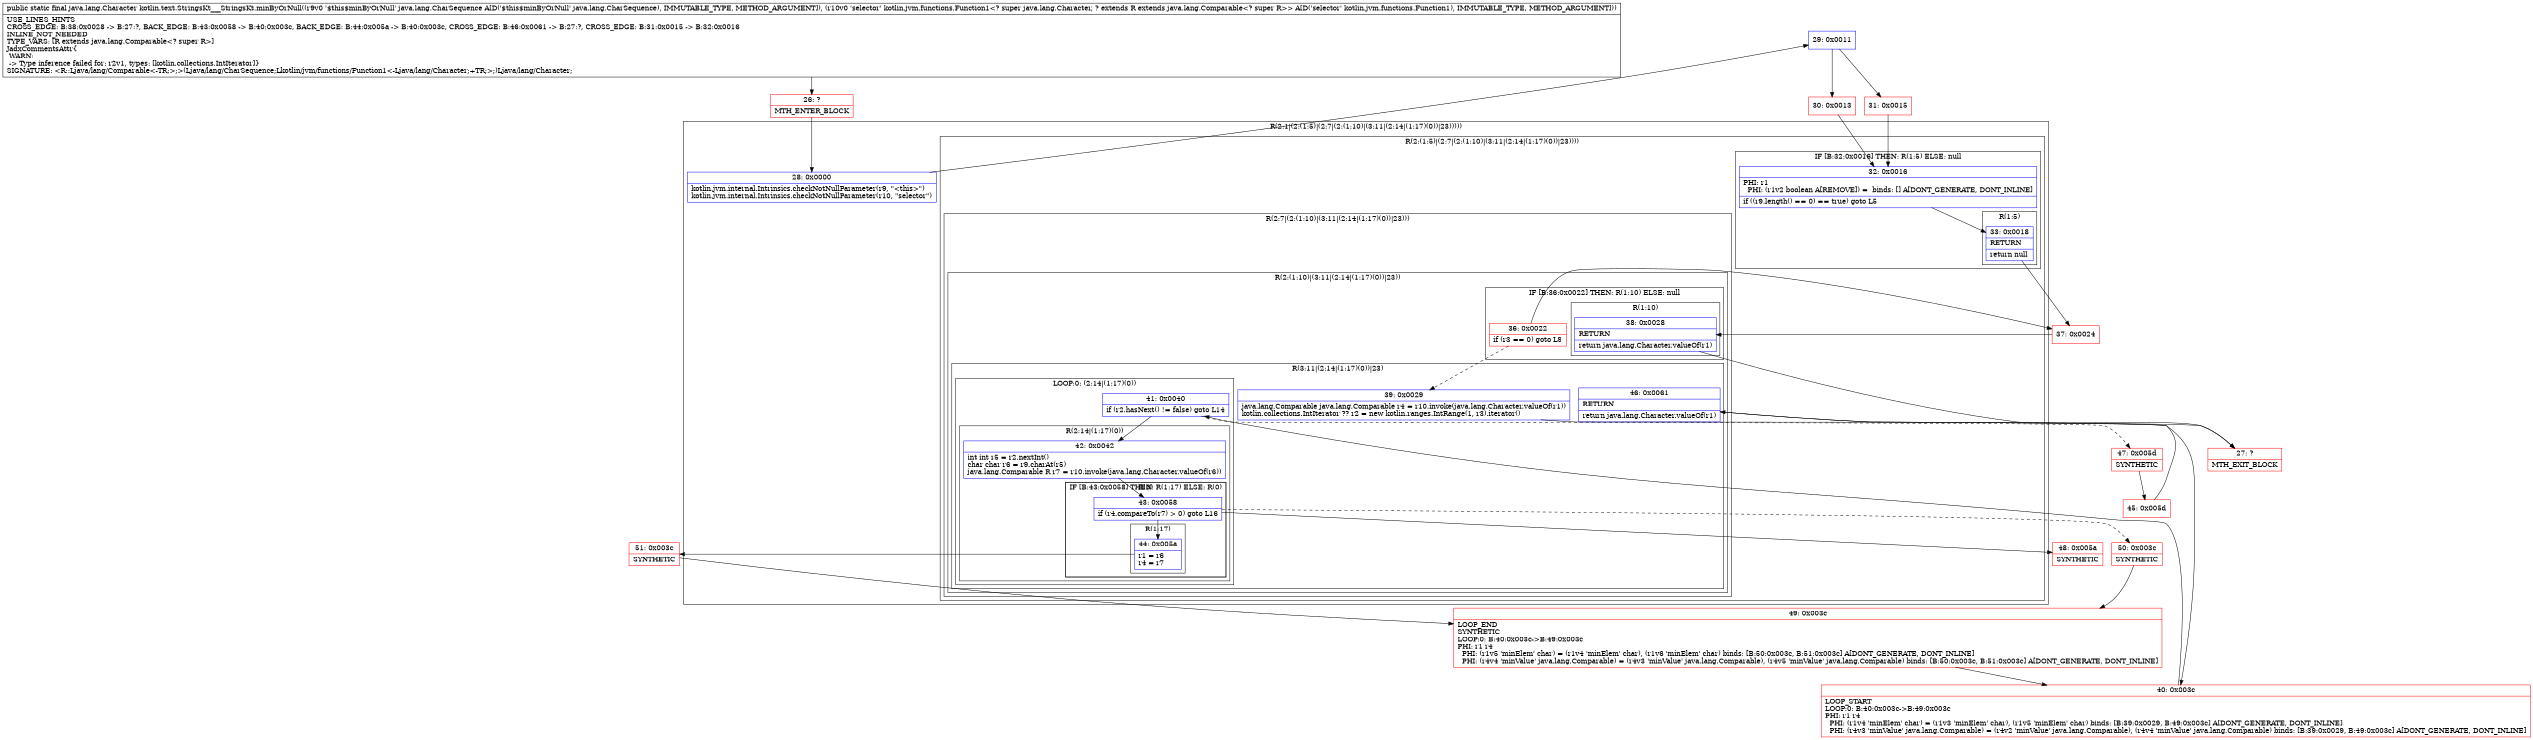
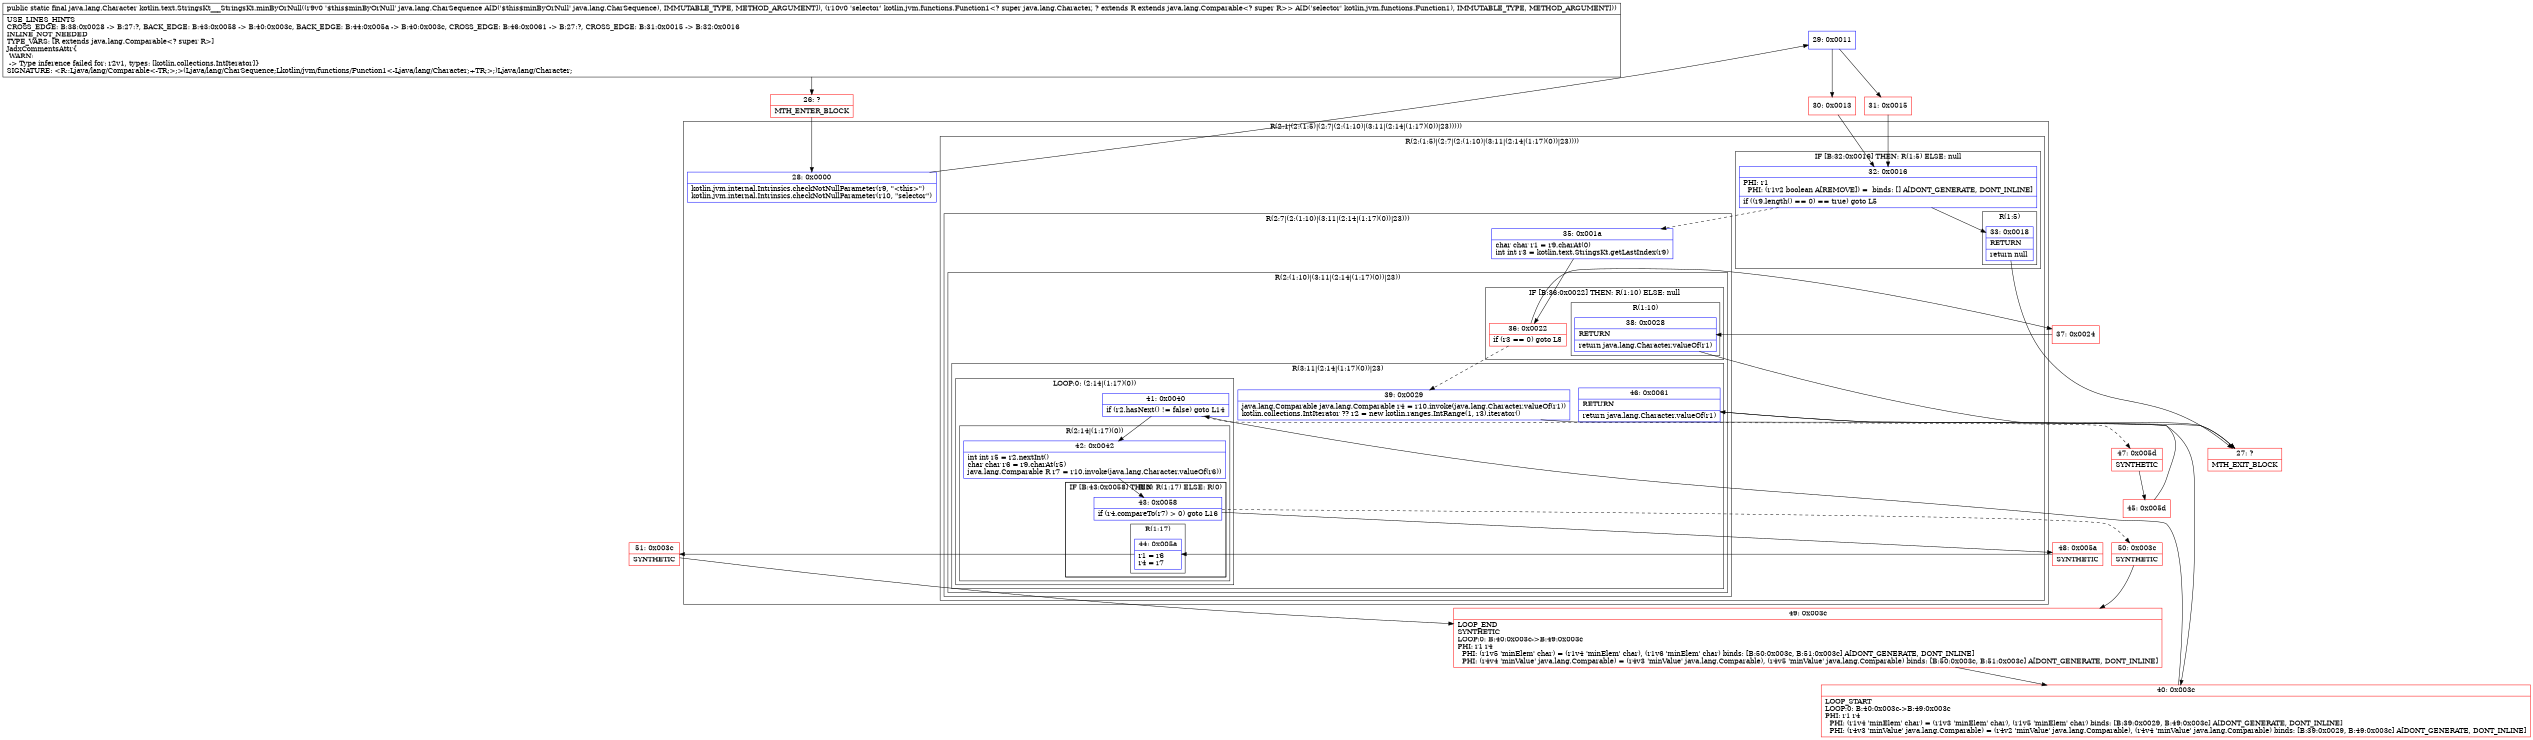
none -> (1582, 244)
(2041, 287) -> (2086, 388)
(1158, 527) -> (1619, 554)
